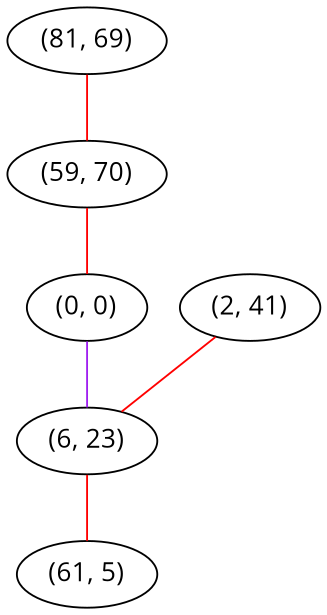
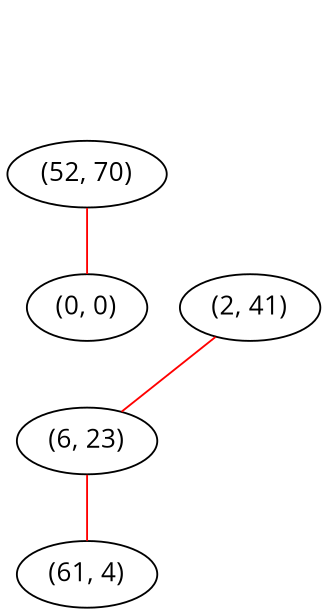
(87, 41) -> none
(87, 174) -> (87, 174)
(87, 374) -> none
(87, 574) -> (87, 574)
